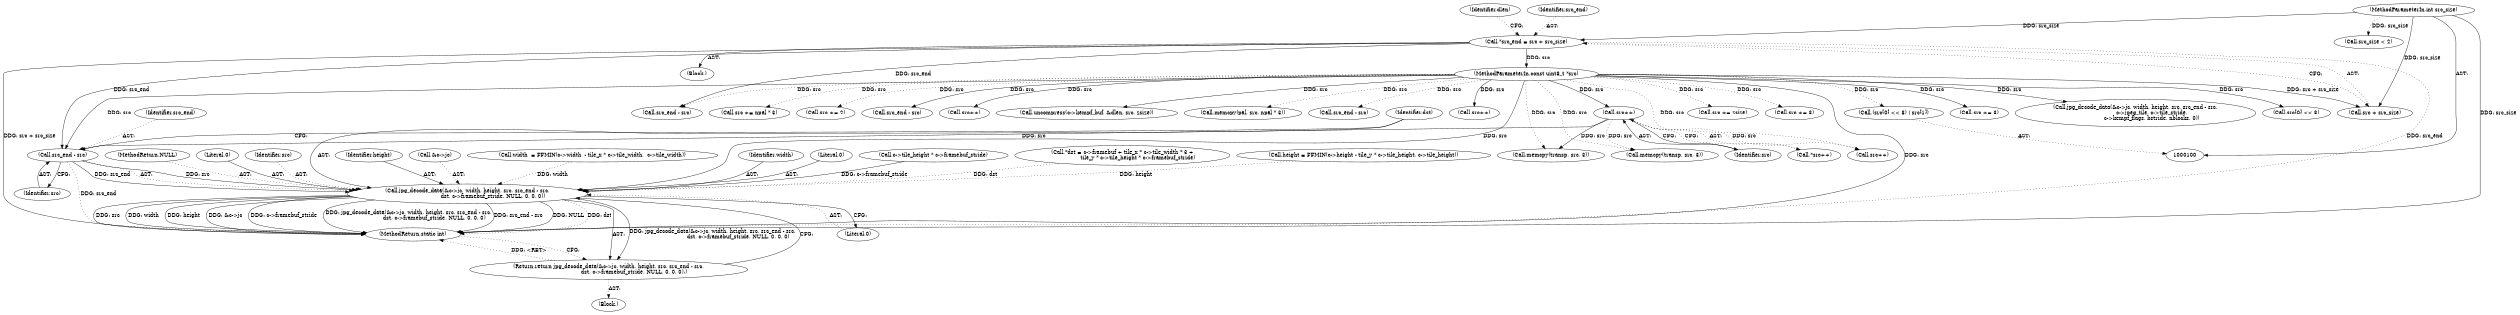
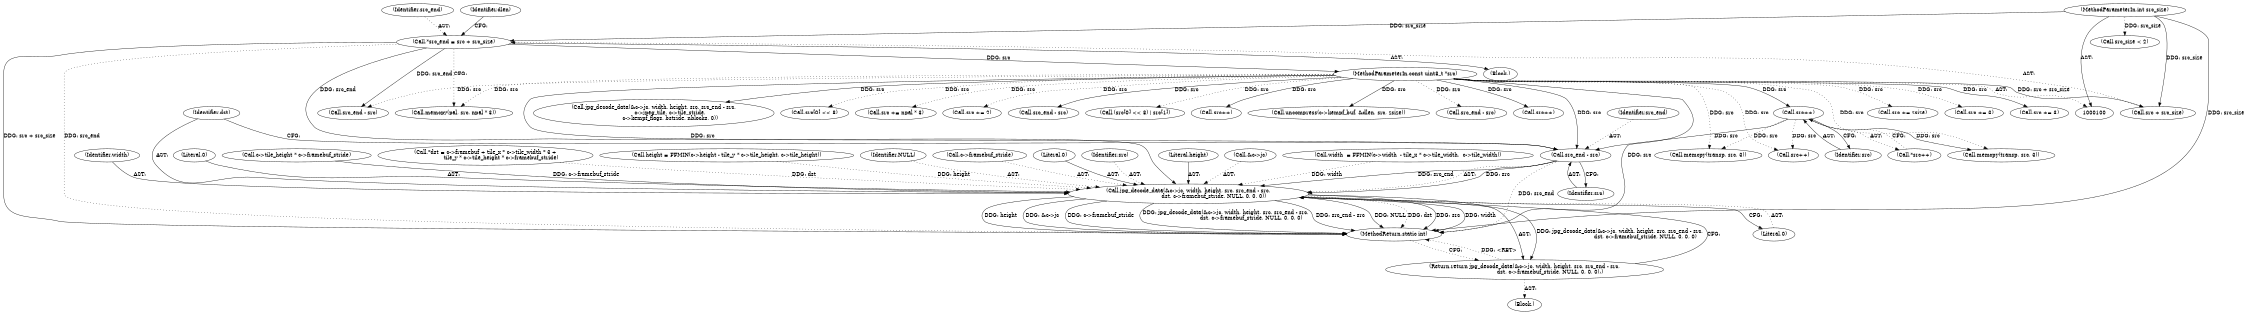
(1507, 25) -> (474, 25)
(1977, 57) -> (454, 76)
(1939, 84) -> (994, 84)
(2038, 141) -> (1771, 82)
(147, 155) -> (893, 155)
(369, 155) -> (1188, 155)
none -> (980, 155)
